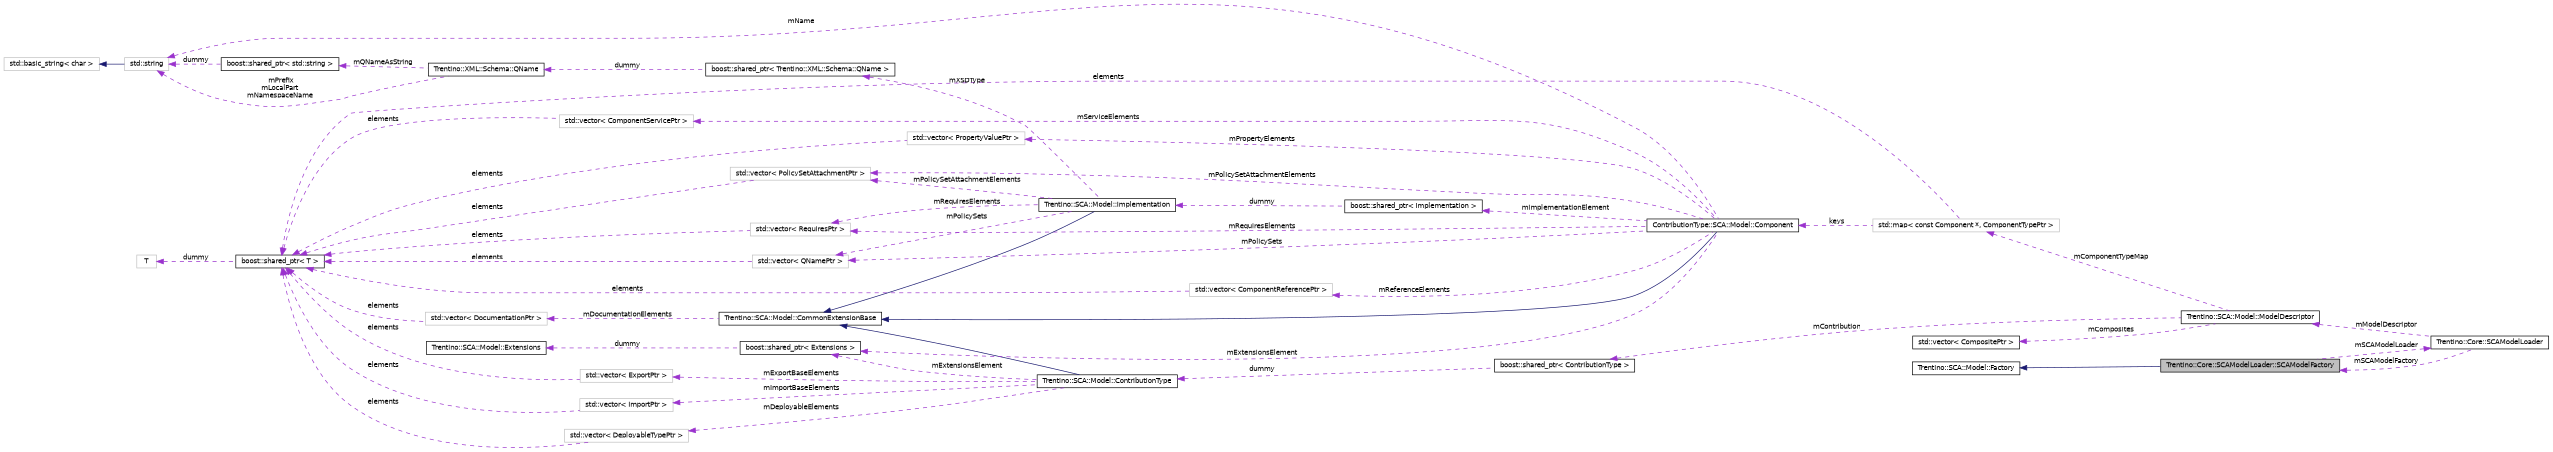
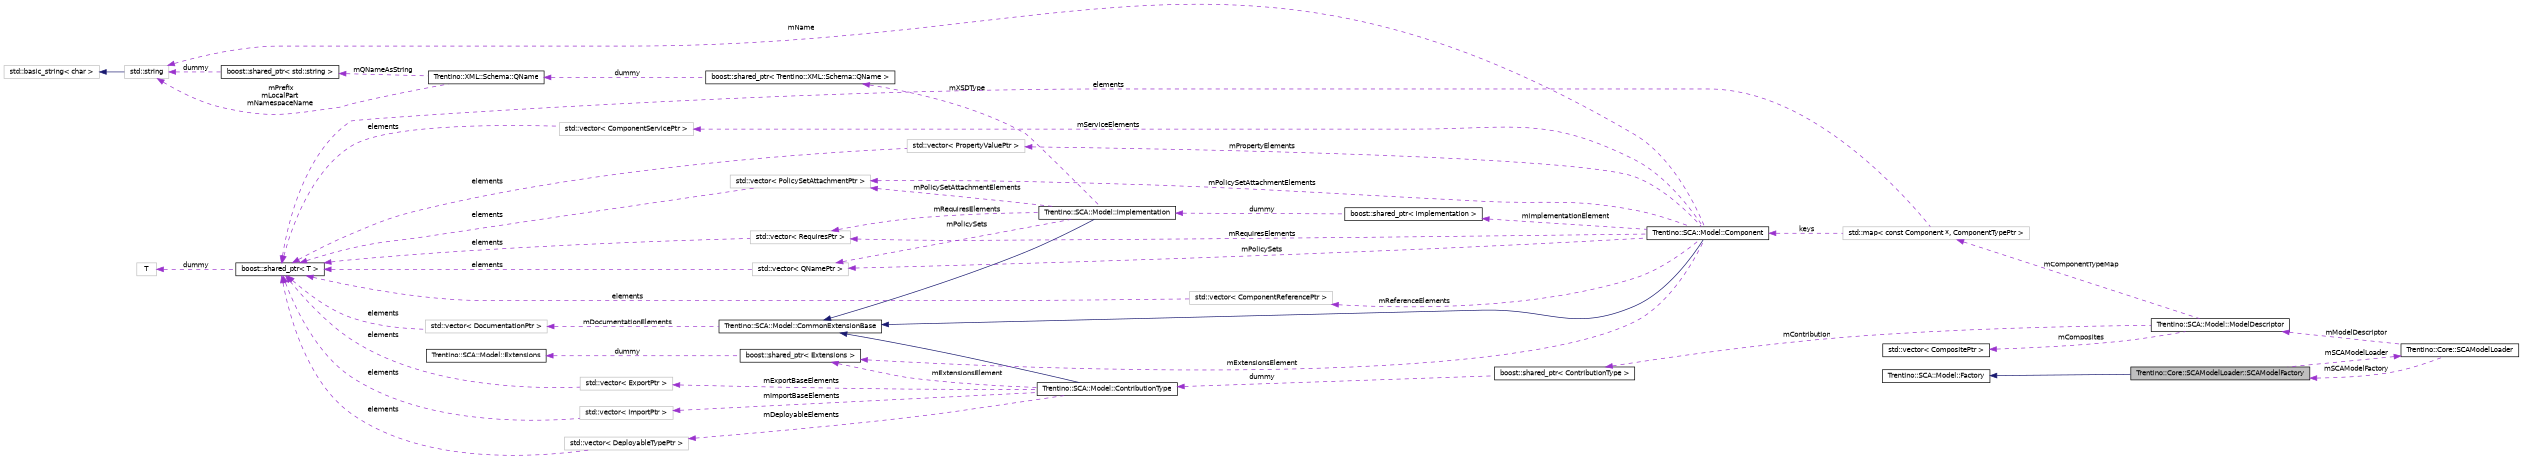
(1723, 225) -> (1708, 233)
